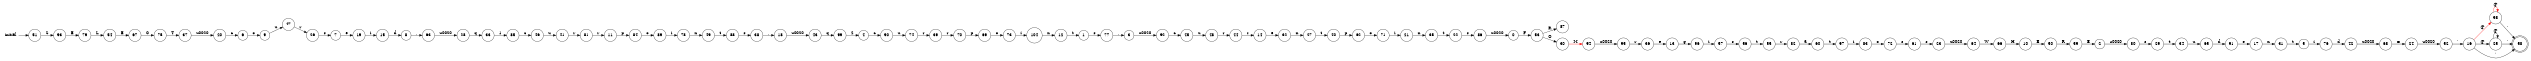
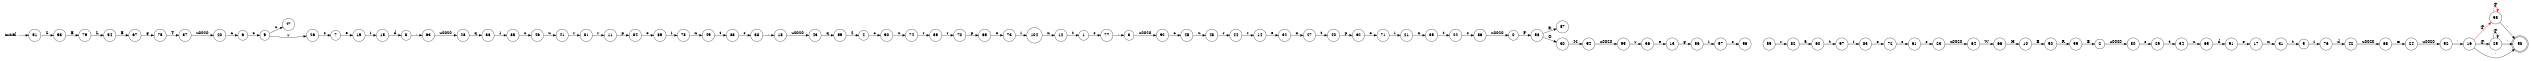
(299, 29) -> (287, 37)
(148, 33) -> (148, 33)
(1574, 44) -> (1574, 44)
(1756, 44) -> none
